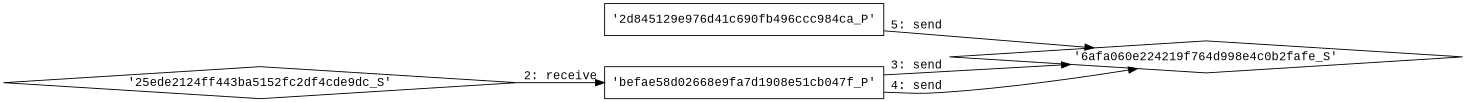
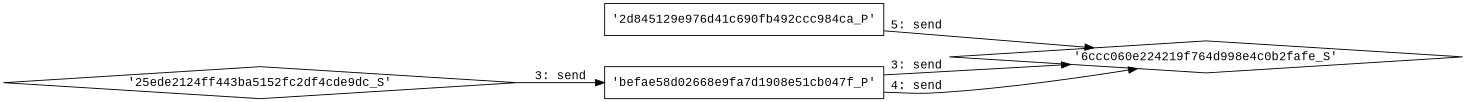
(744, 20) -> (744, 20)
(1206, 57) -> (1206, 57)
(561, 76) -> (561, 76)
